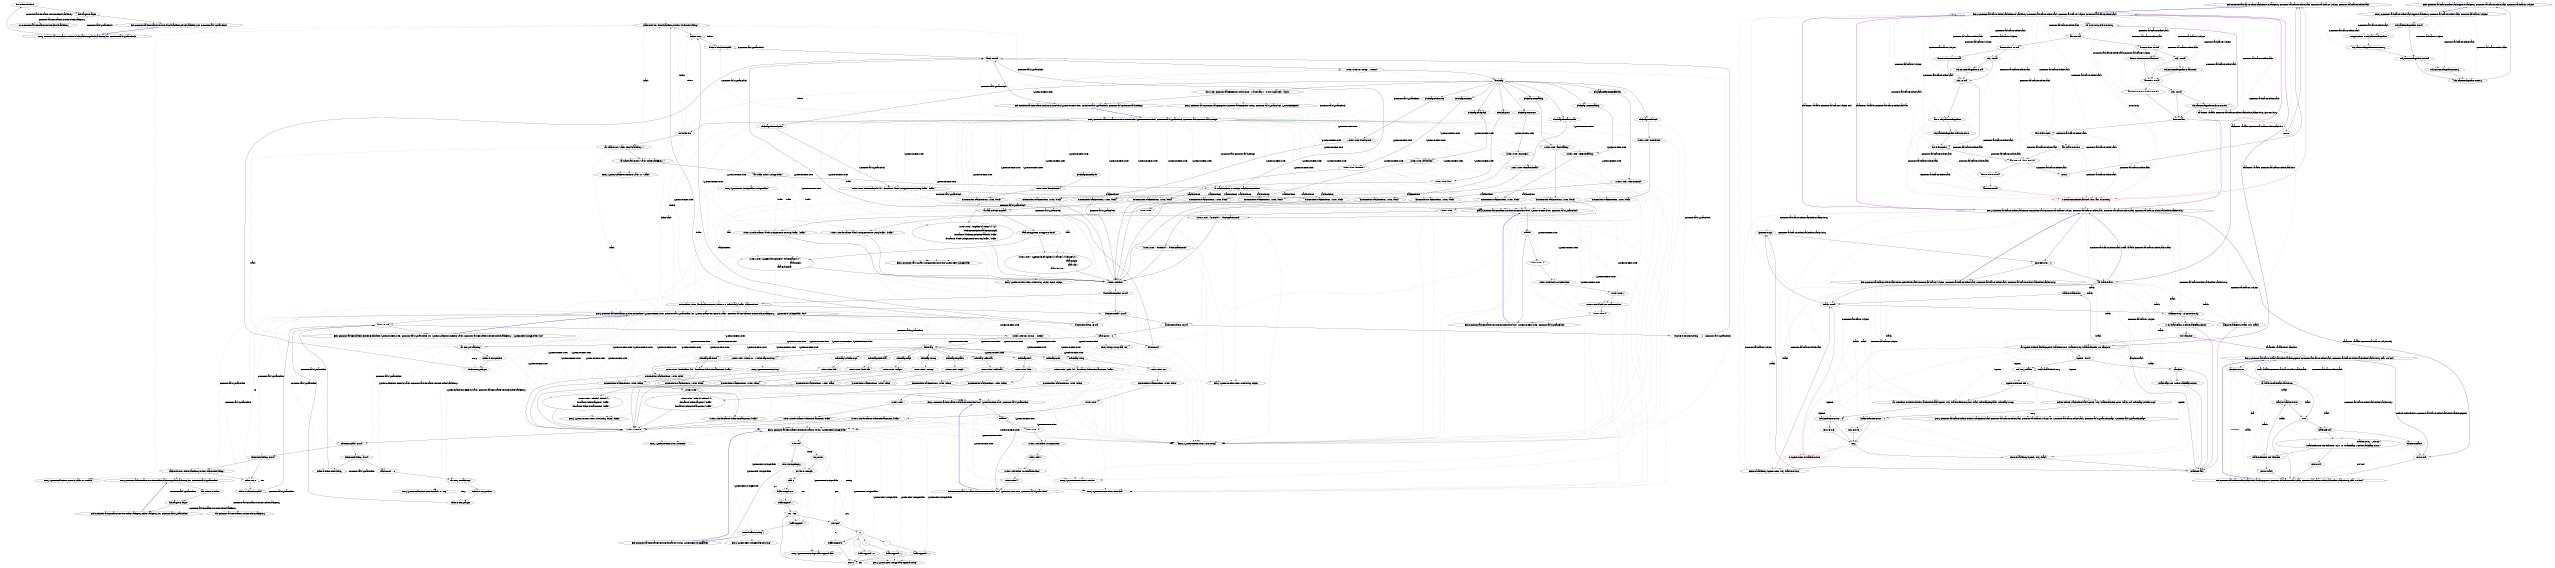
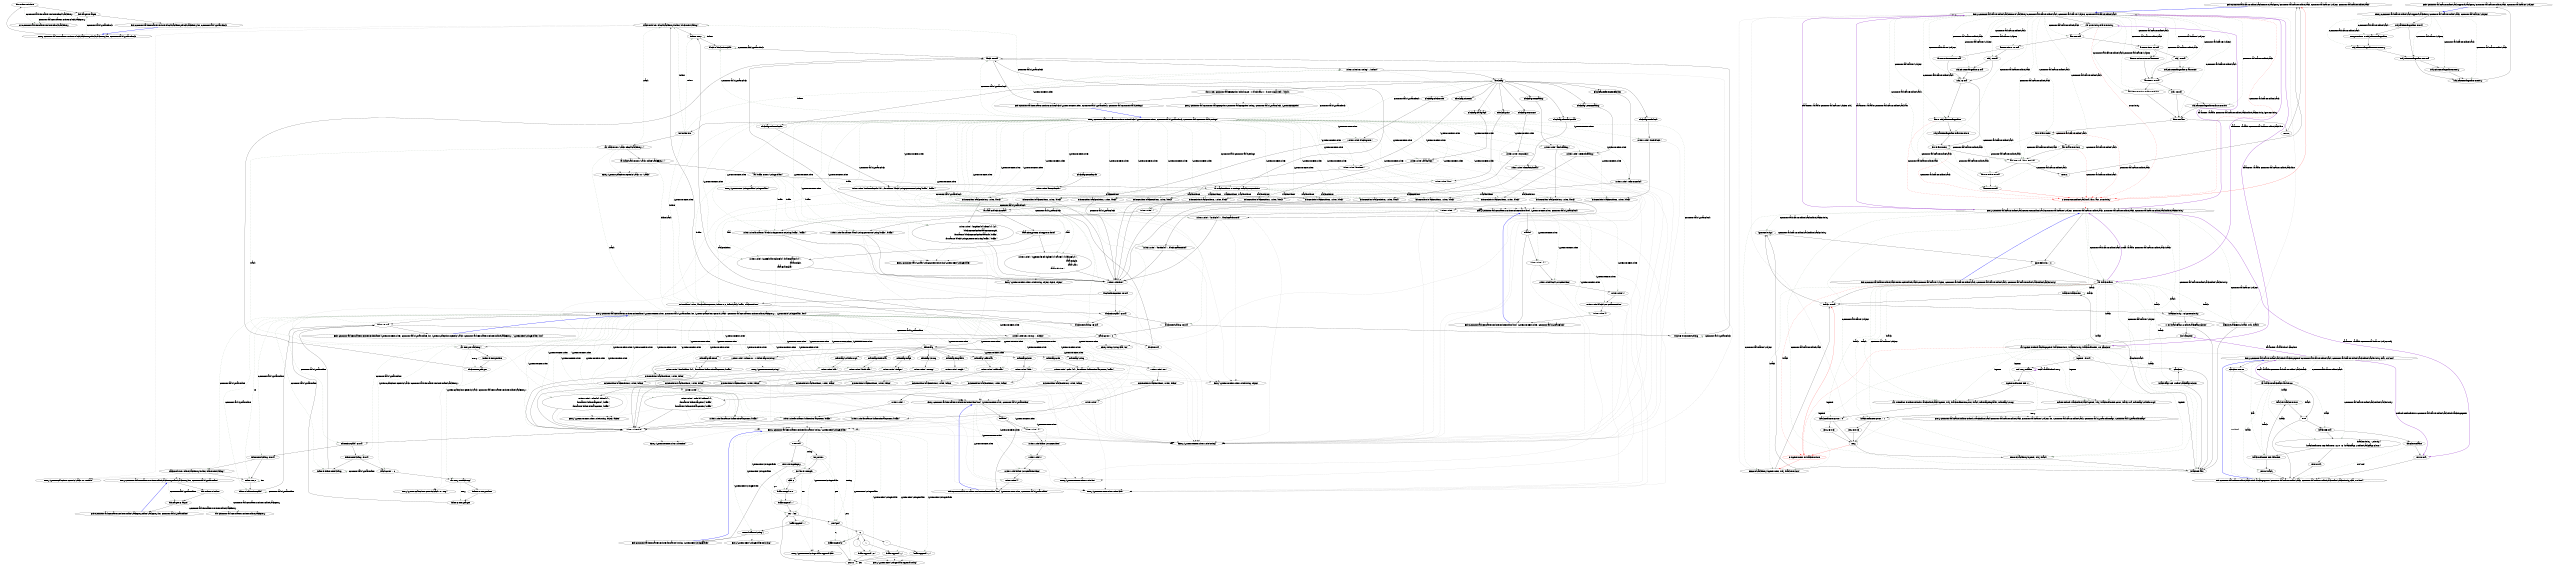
(1025, 358) -> (1025, 358)
(2177, 376) -> (2179, 377)
